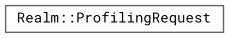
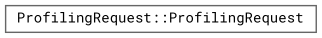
(115, 19) -> (161, 19)
